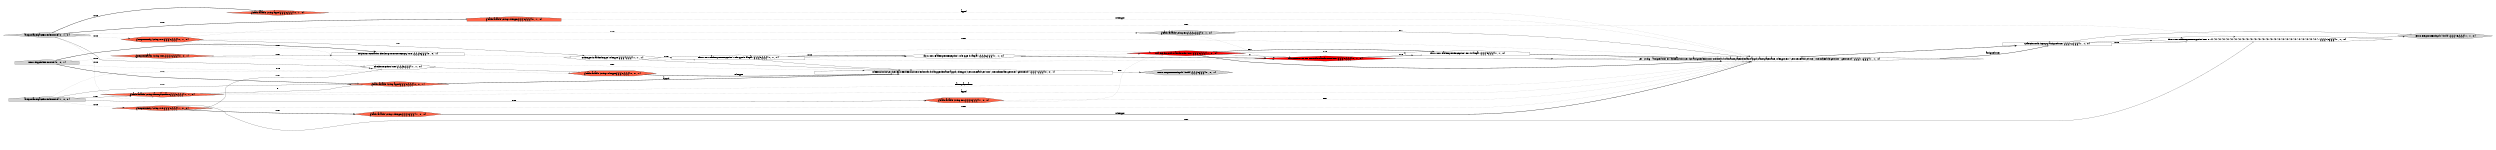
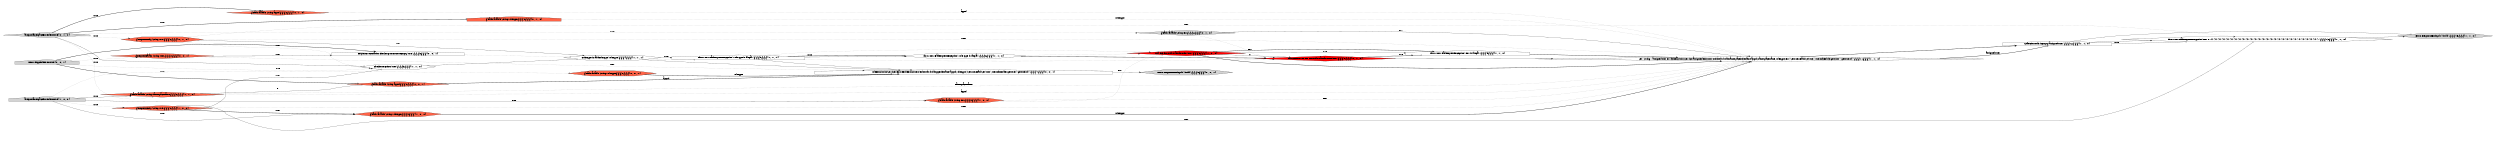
(504, 70) -> (502, 62)
(203, 86) -> (202, 120)
(96, 96) -> (96, 96)
